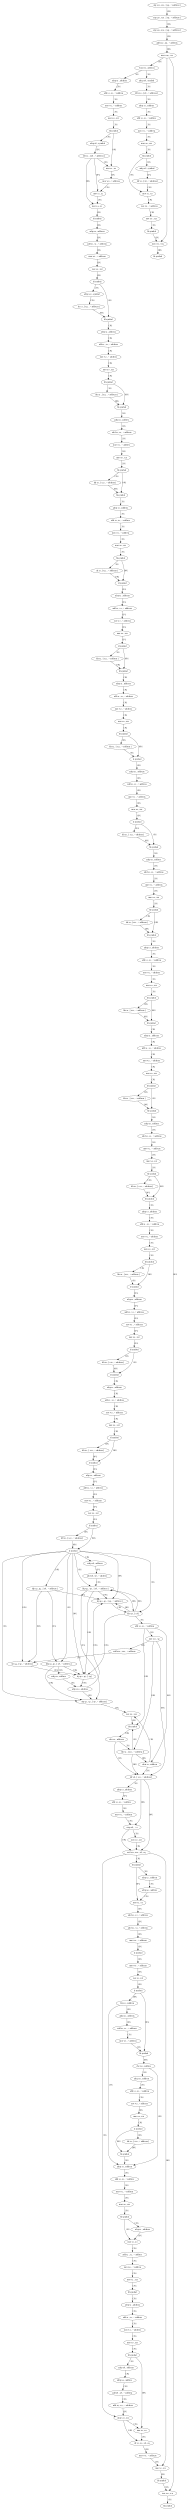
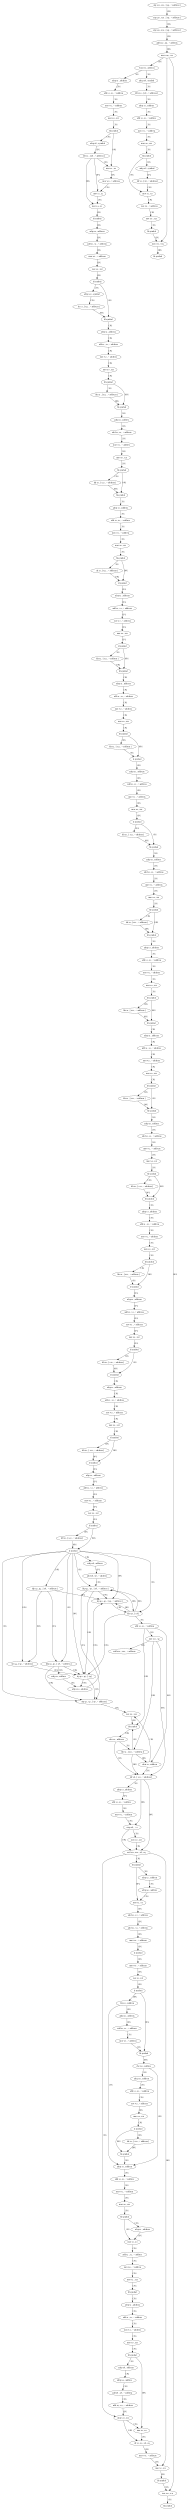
(73, 1657) -> none
(87, 1695) -> (94, 1687)
